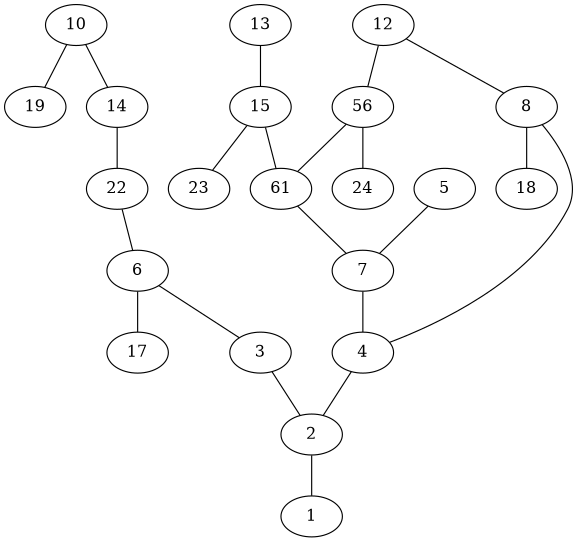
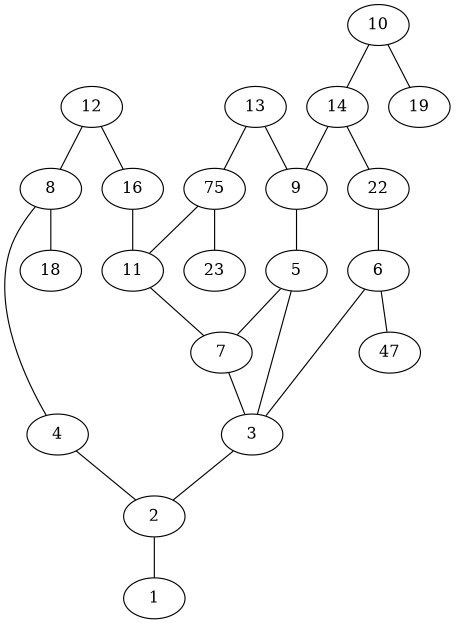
(260, 107) -> (215, 189)
(363, 107) -> (133, 189)
(281, 189) -> (133, 271)
none -> (297, 189)
(363, 189) -> none
(363, 312) -> (237, 393)
(138, 353) -> (390, 353)
none -> (274, 353)
